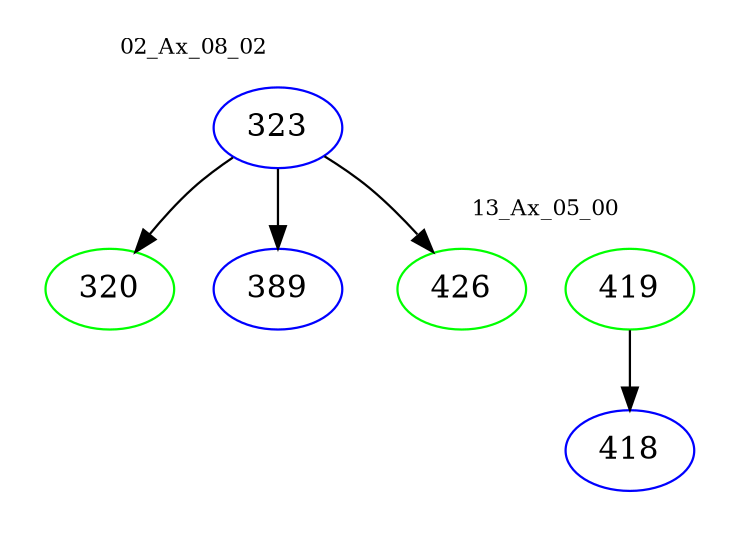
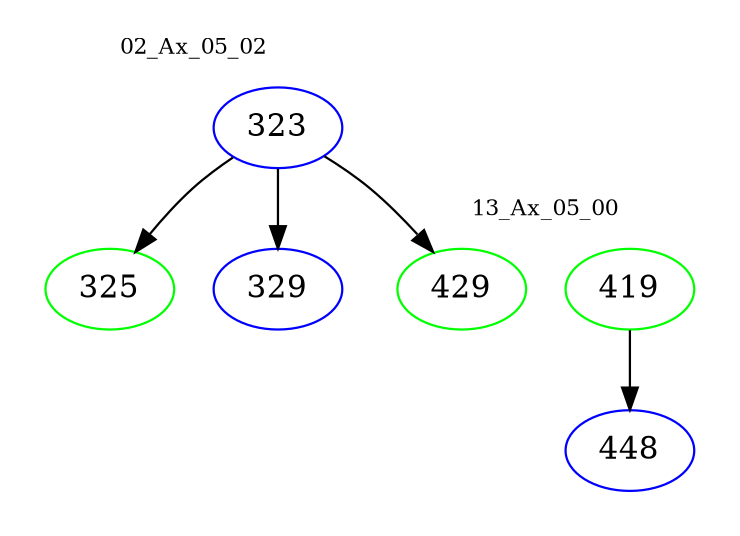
(194, 48) -> (194, 48)
(110, 289) -> (110, 289)
(278, 289) -> (278, 289)
(462, 289) -> (462, 289)
(630, 451) -> (630, 451)
